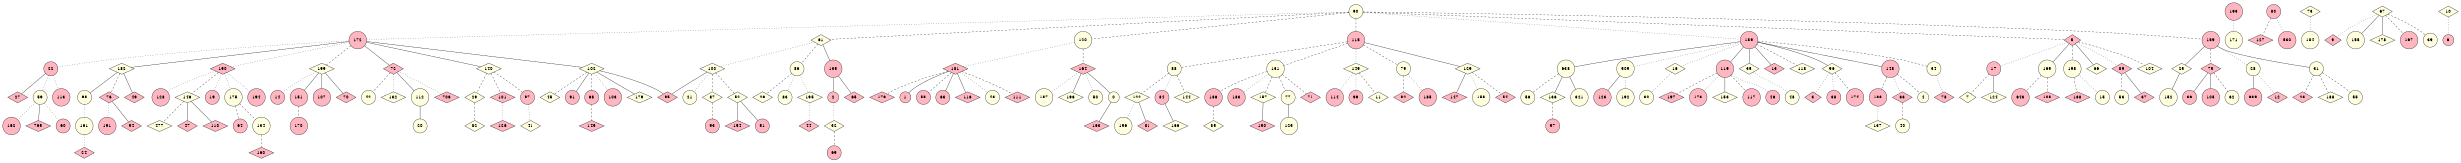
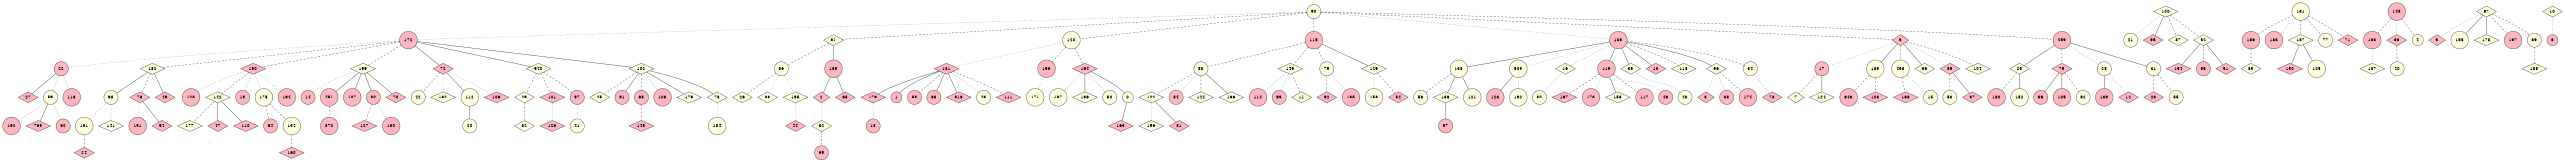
(2211, 40) -> (2062, 40)
(2287, 40) -> (391, 126)
(240, 54) -> (281, 54)
(767, 54) -> none
none -> (1059, 54)
(1316, 54) -> none
(1820, 54) -> none
(290, 55) -> (331, 54)
(1356, 56) -> (1301, 56)
(489, 69) -> (539, 69)
(1566, 69) -> (1459, 69)
(2072, 69) -> (1900, 69)
(632, 80) -> (682, 80)
(917, 81) -> (908, 81)
none -> (368, 82)
(2324, 84) -> (2534, 55)
(187, 97) -> (218, 97)
(299, 97) -> (329, 97)
(447, 97) -> (497, 97)
(785, 97) -> (768, 97)
(833, 97) -> (822, 97)
(968, 97) -> (959, 97)
(1454, 97) -> none
(1579, 97) -> (1472, 97)
none -> (1997, 97)
(2253, 97) -> (2104, 97)
(712, 111) -> (2203, 54)
(1289, 111) -> (2308, 53)
(1553, 111) -> (1446, 111)
(1169, 113) -> (1217, 84)
none -> (111, 126)
(159, 126) -> (190, 126)
(299, 126) -> (329, 126)
(531, 126) -> (577, 126)
(762, 126) -> (2226, 69)
none -> (873, 126)
(1123, 126) -> (1151, 126)
(84, 141) -> (84, 141)
